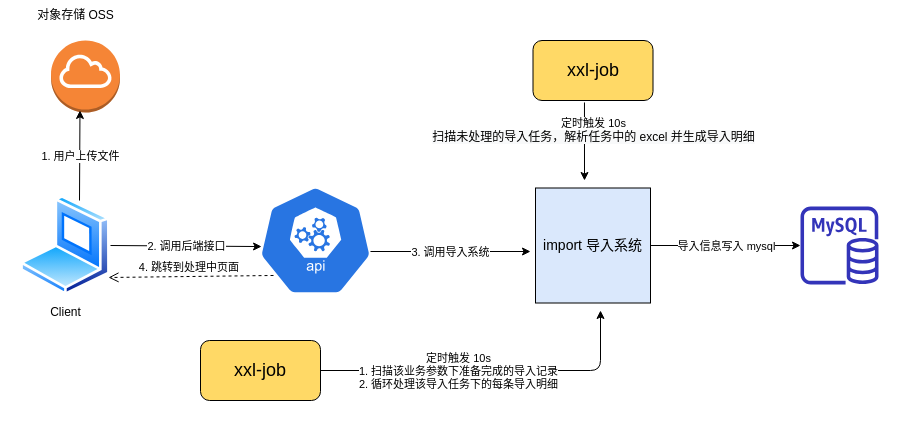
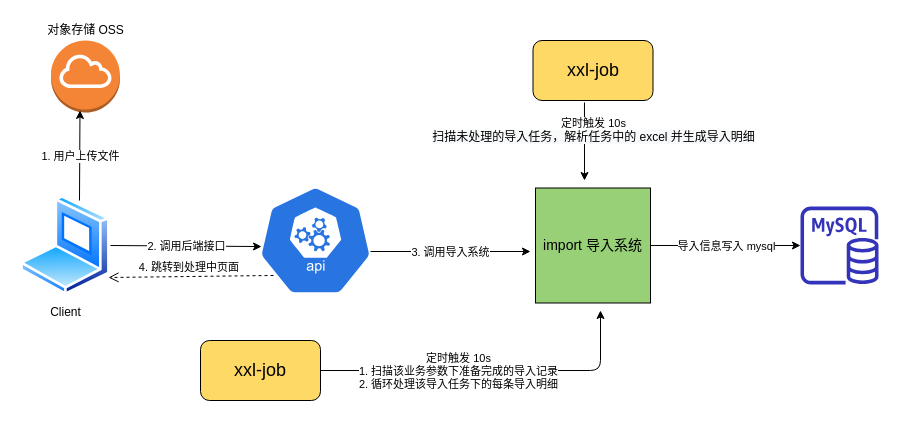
(76, 16) -> (86, 31)
(593, 246) -> (593, 246)
